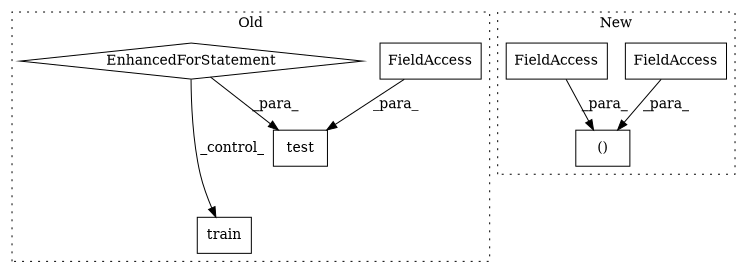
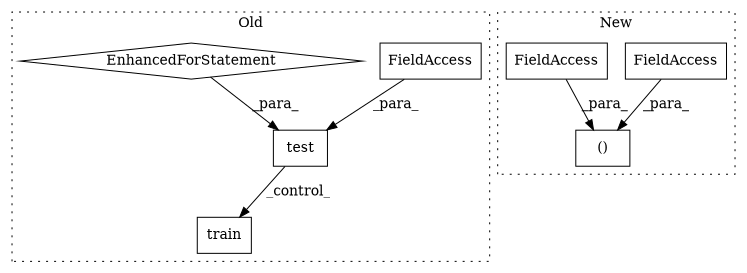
(195, 145) -> (266, 188)
